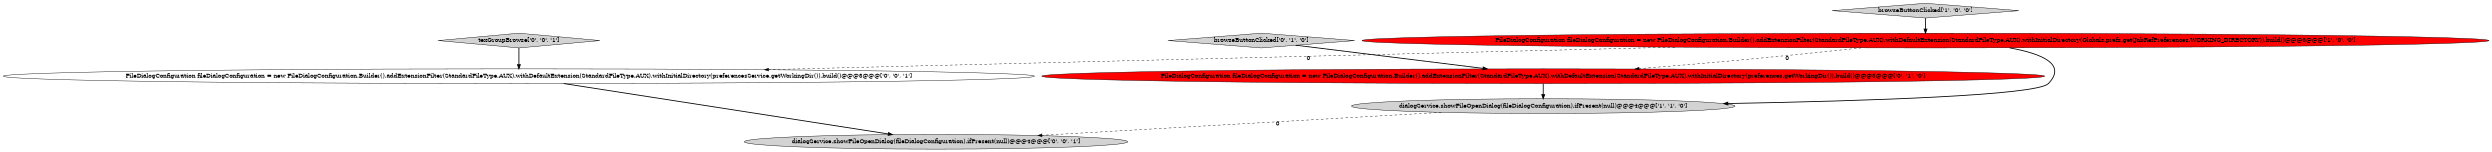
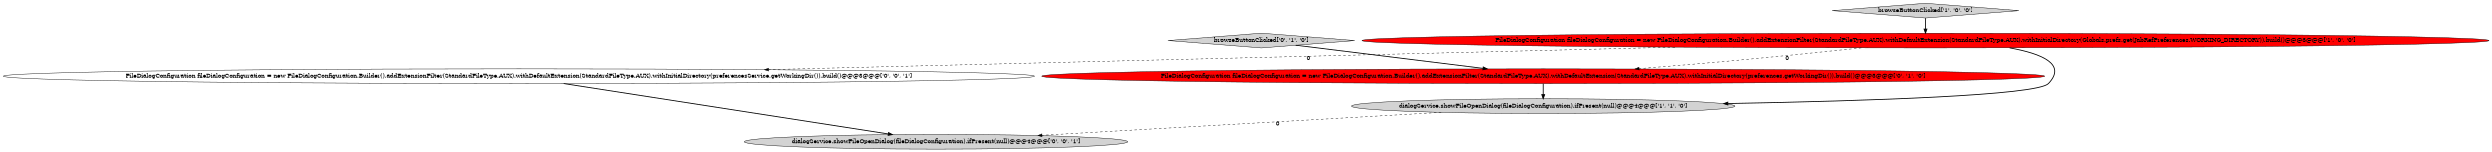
(519, 41) -> none
